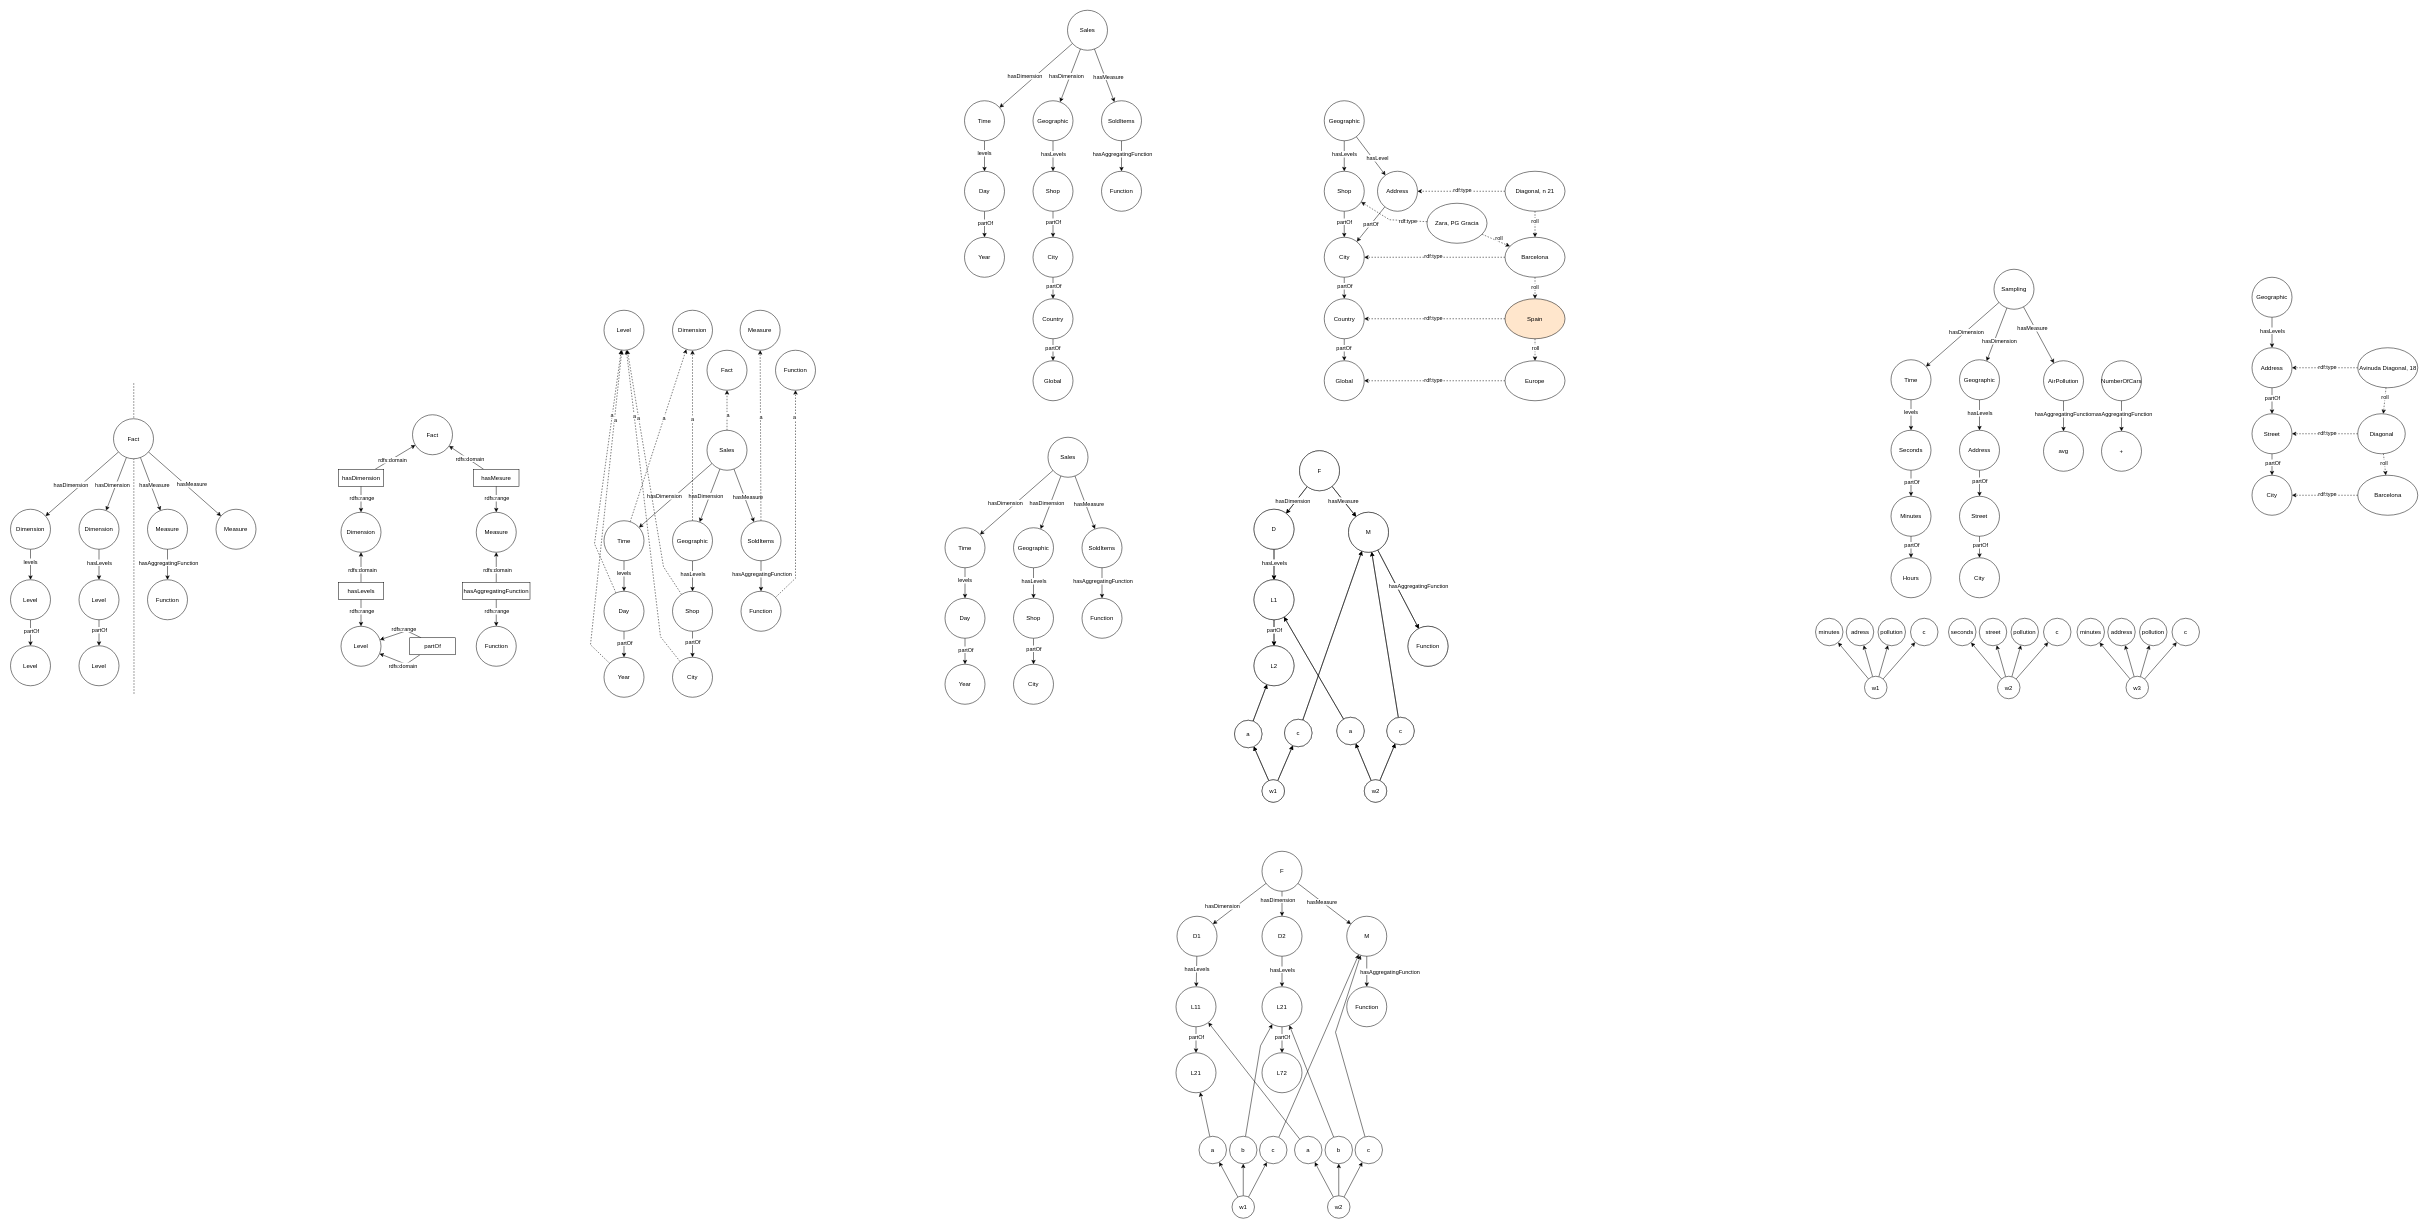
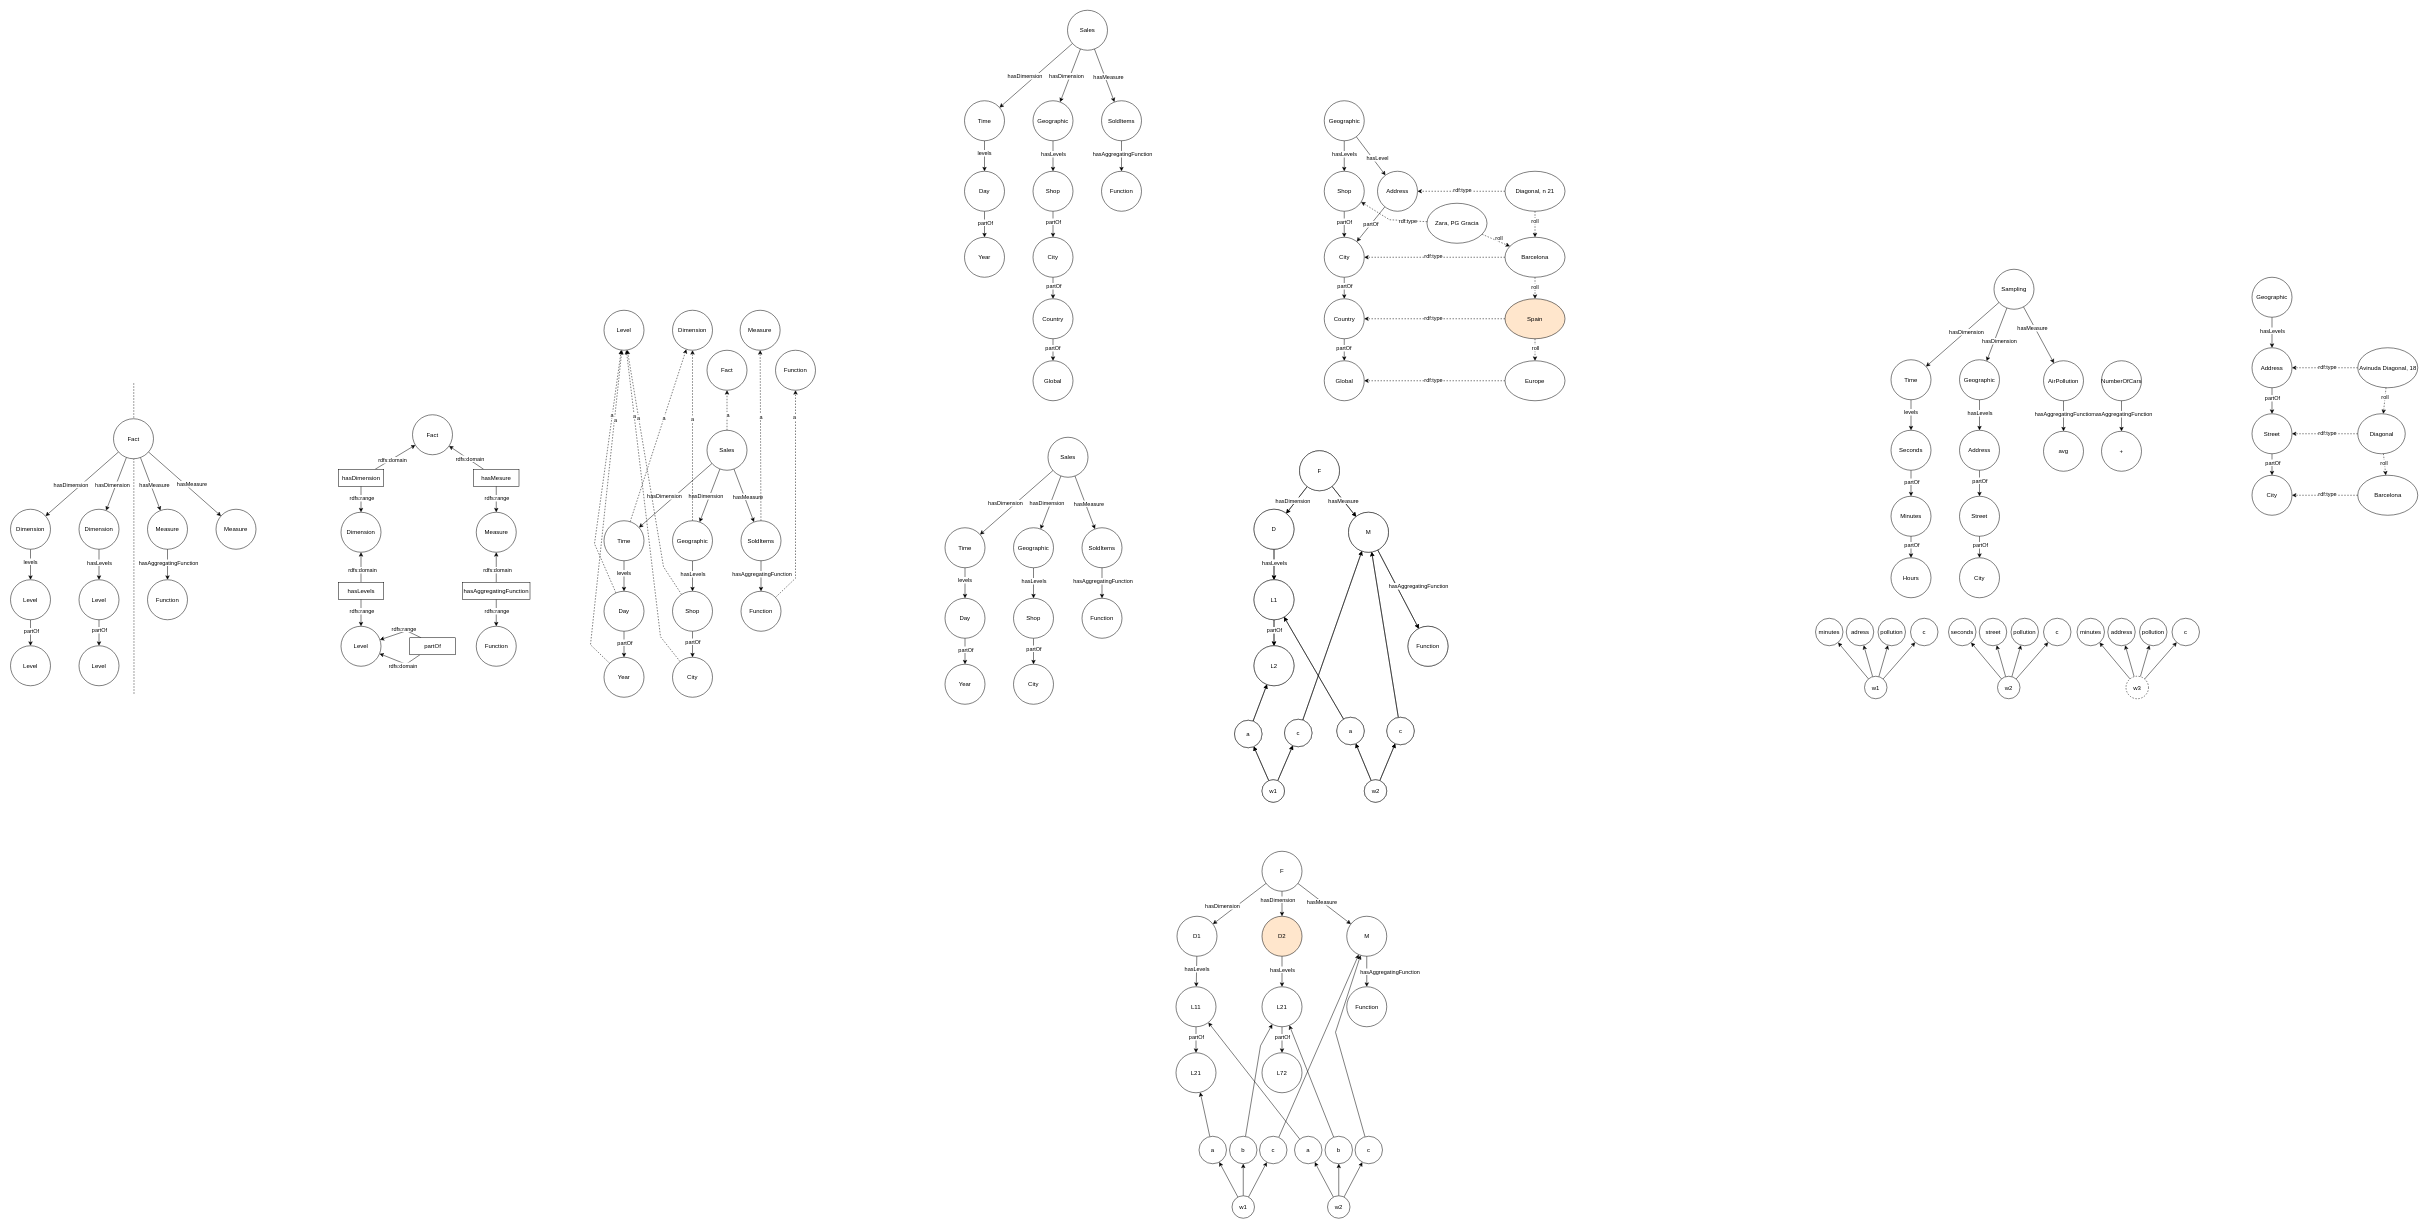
(2137, 688) -> (2137, 688)
(1282, 936) -> (1282, 936)
